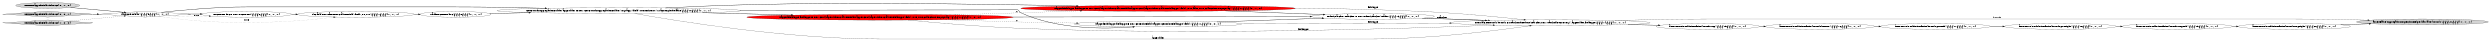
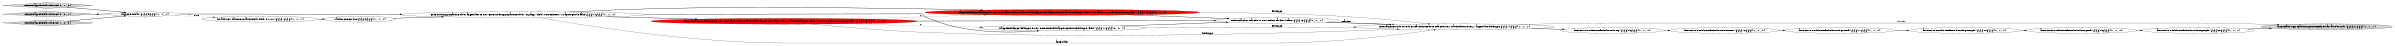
(48, 5) -> (48, 5)
(247, 14) -> none
(95, 19) -> (95, 19)
